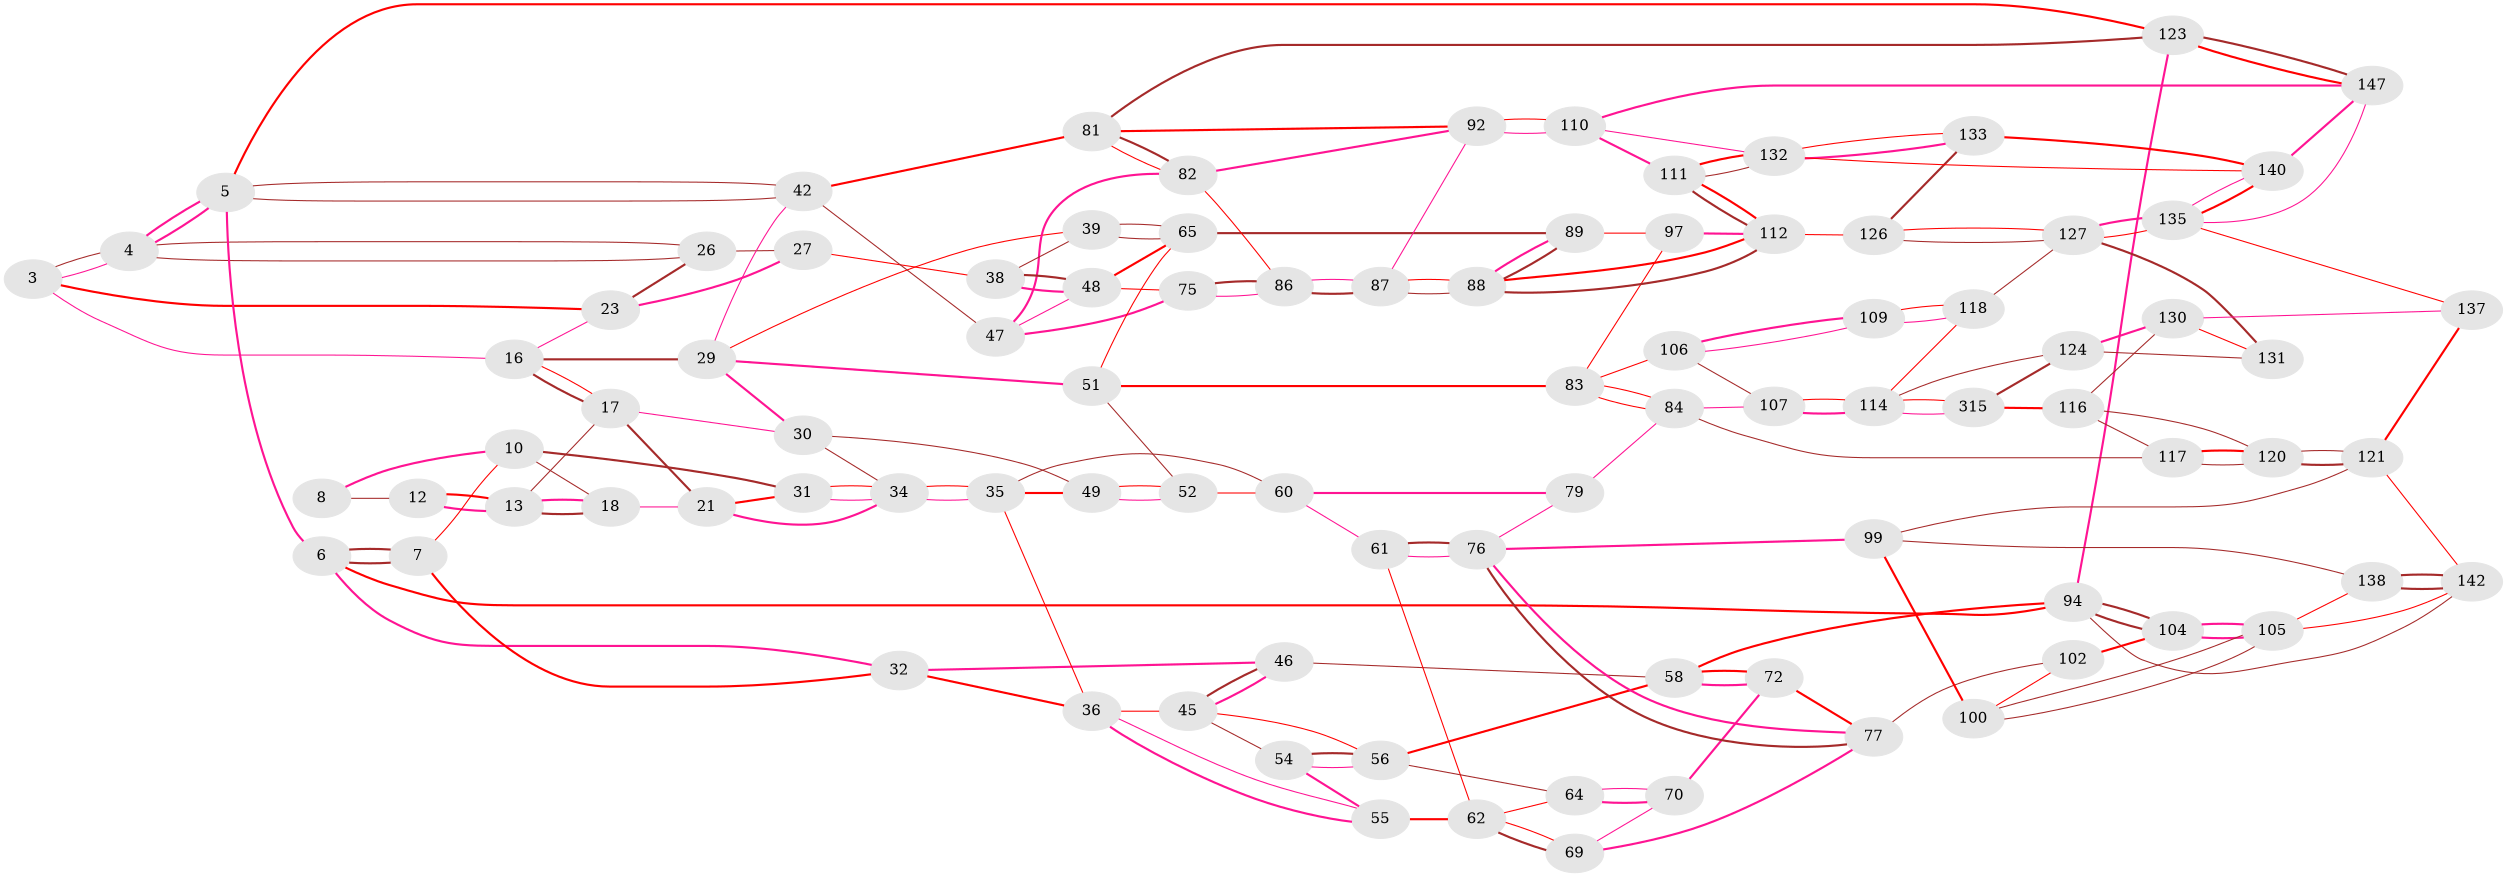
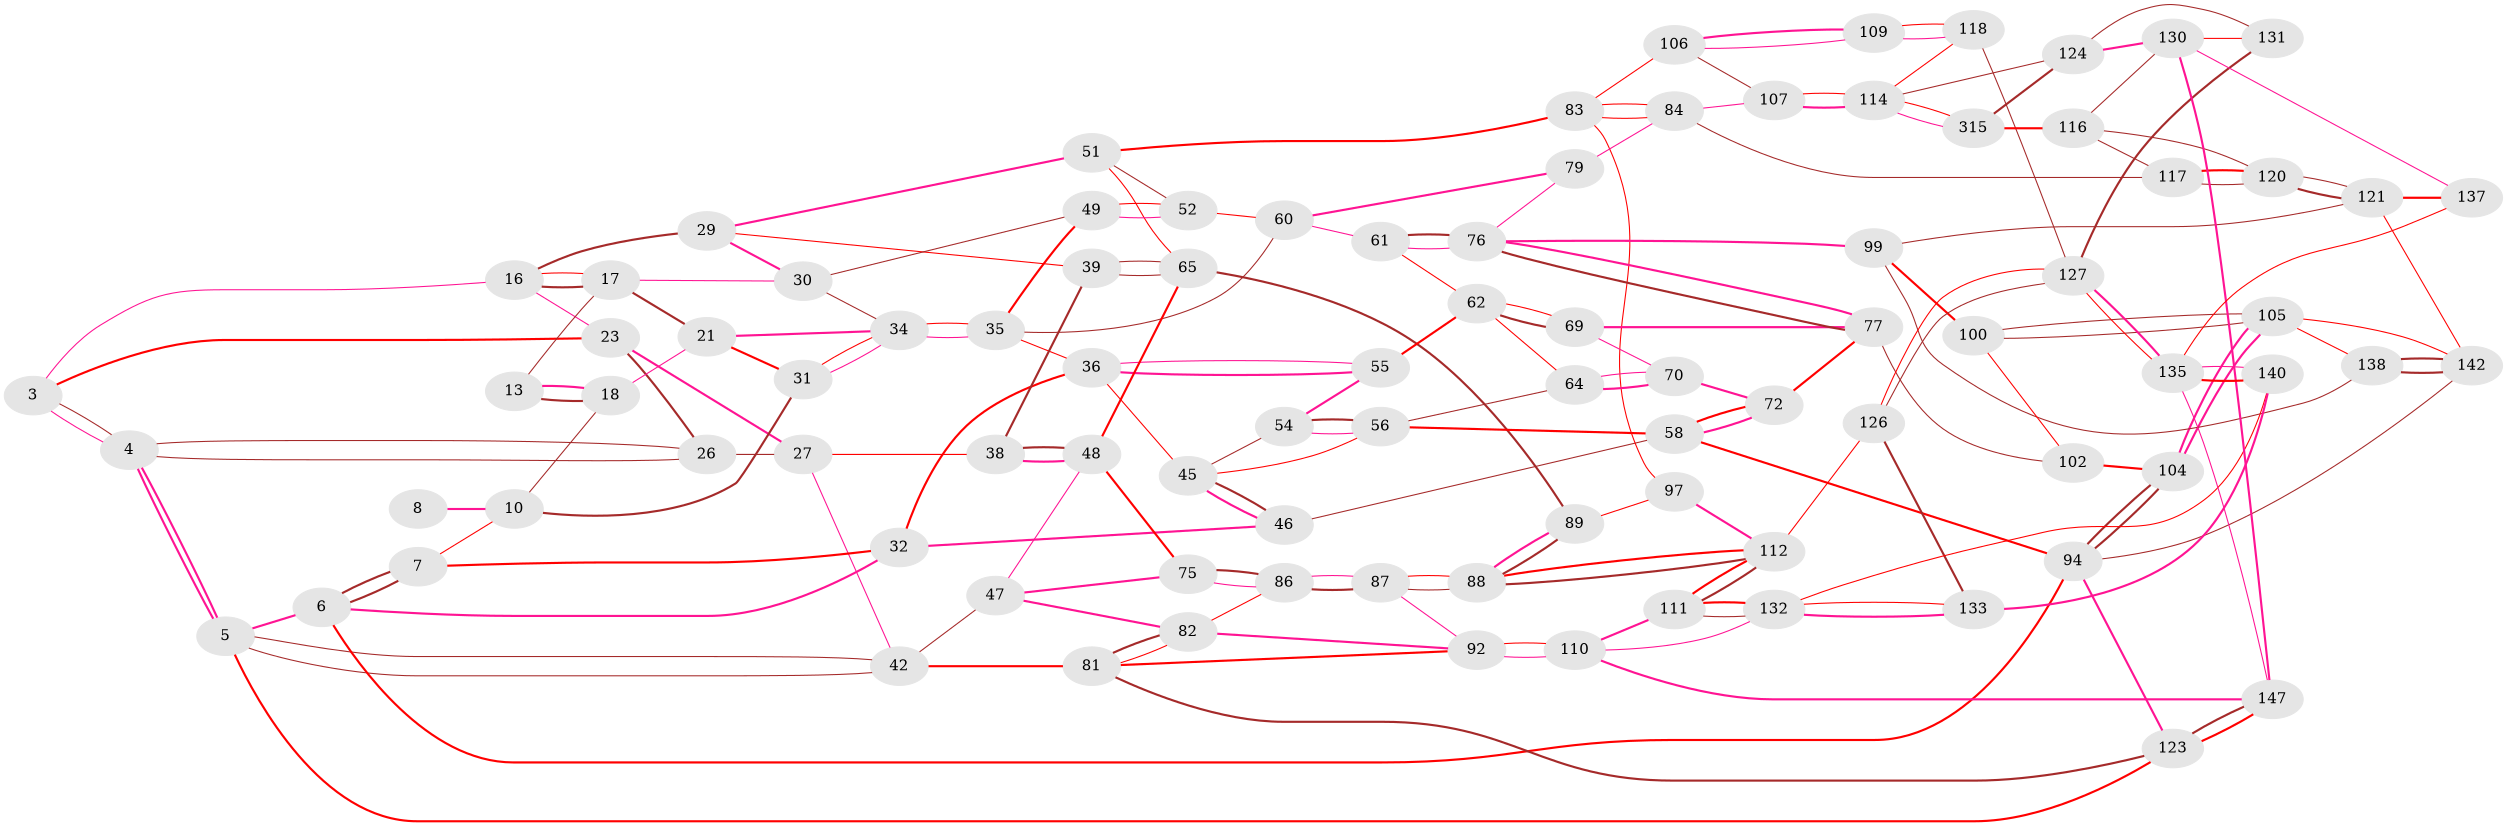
(2322, 128) -> (2230, 336)
(2125, 146) -> (2181, 556)
(1046, 253) -> (1044, 361)
(747, 268) -> (851, 560)
(1134, 289) -> (1140, 514)
(418, 498) -> none
